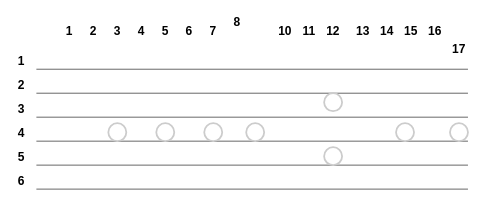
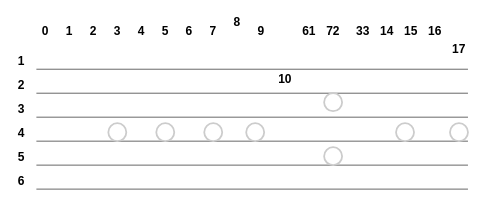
none -> (45, 30)
none -> (261, 30)
(285, 30) -> (285, 78)
(309, 30) -> (309, 30)
(333, 30) -> (333, 30)
(363, 30) -> (363, 30)
